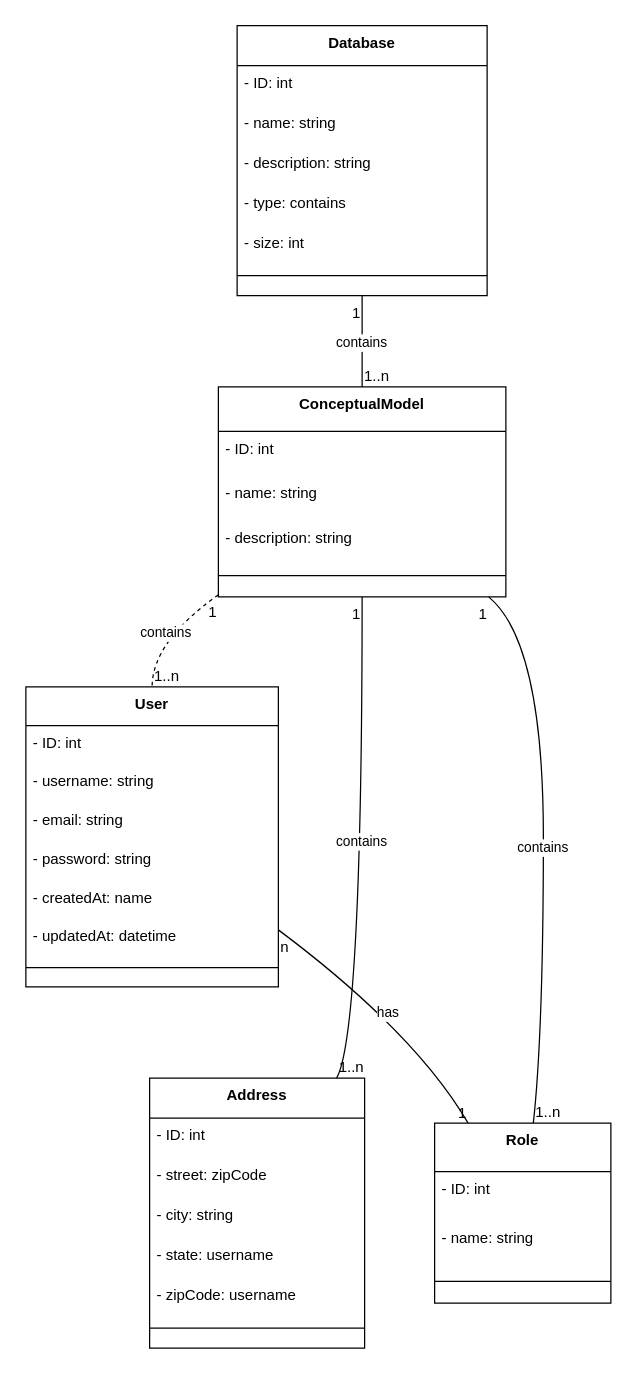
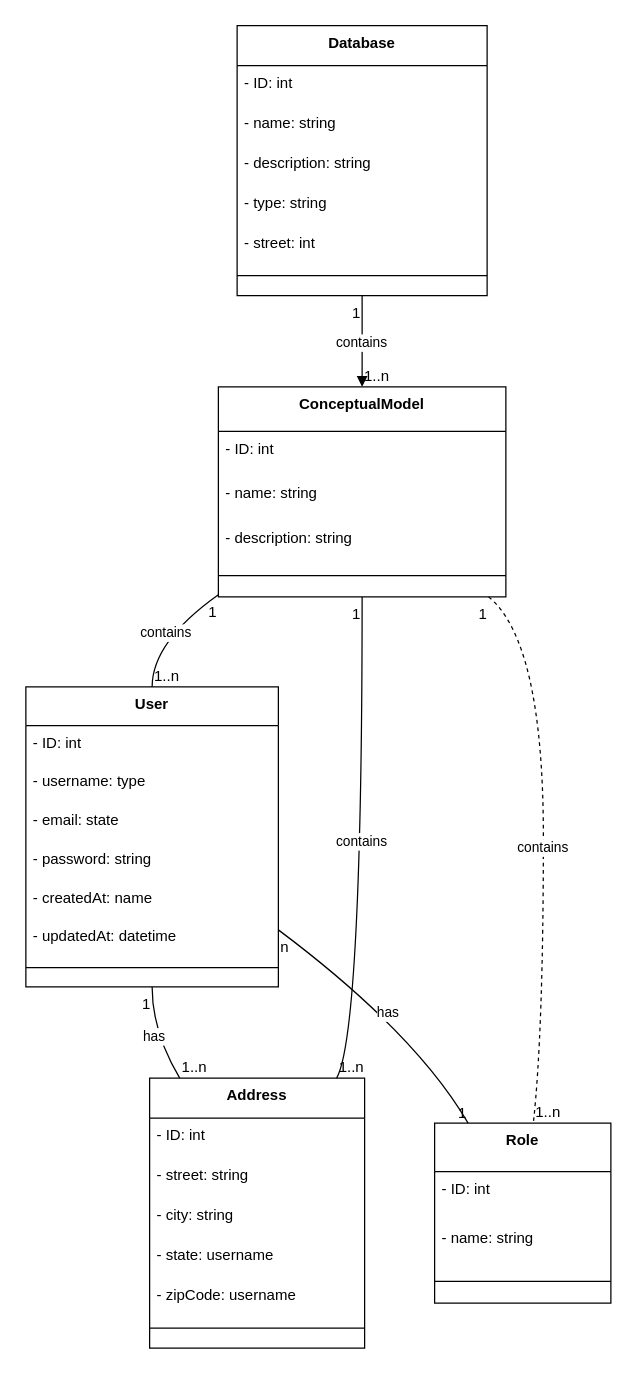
(303, 203) -> (295, 203)
(280, 243) -> (291, 243)
(362, 379) -> (362, 375)
(199, 610) -> (199, 610)
(100, 781) -> (94, 781)
(84, 820) -> (82, 820)
(541, 991) -> (541, 991)
none -> (159, 1034)
(220, 1175) -> (216, 1175)
